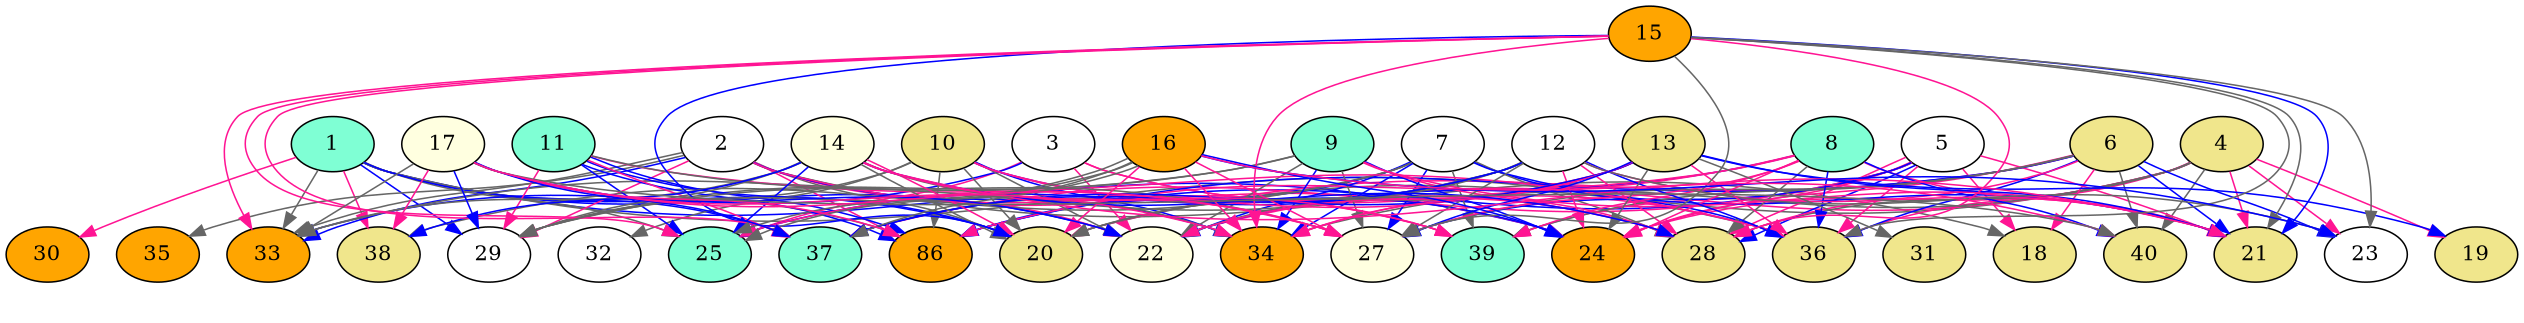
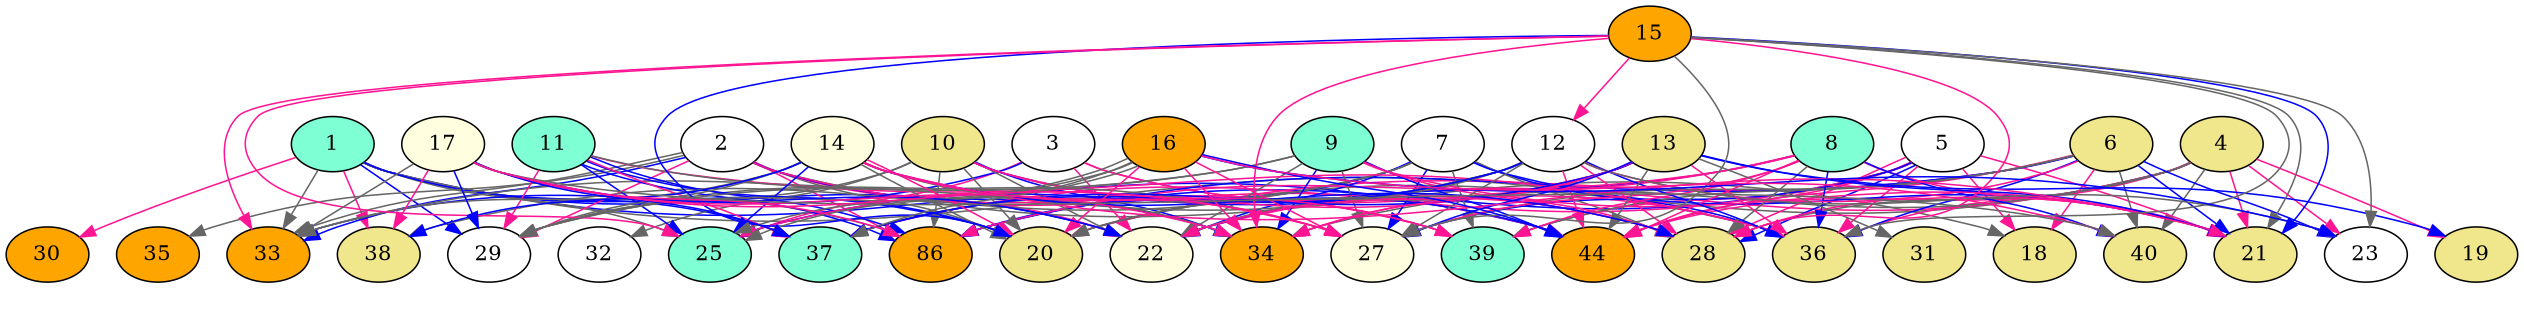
(657, 71) -> (1607, 83)
(1359, 195) -> none
(1593, 255) -> (1593, 255)
